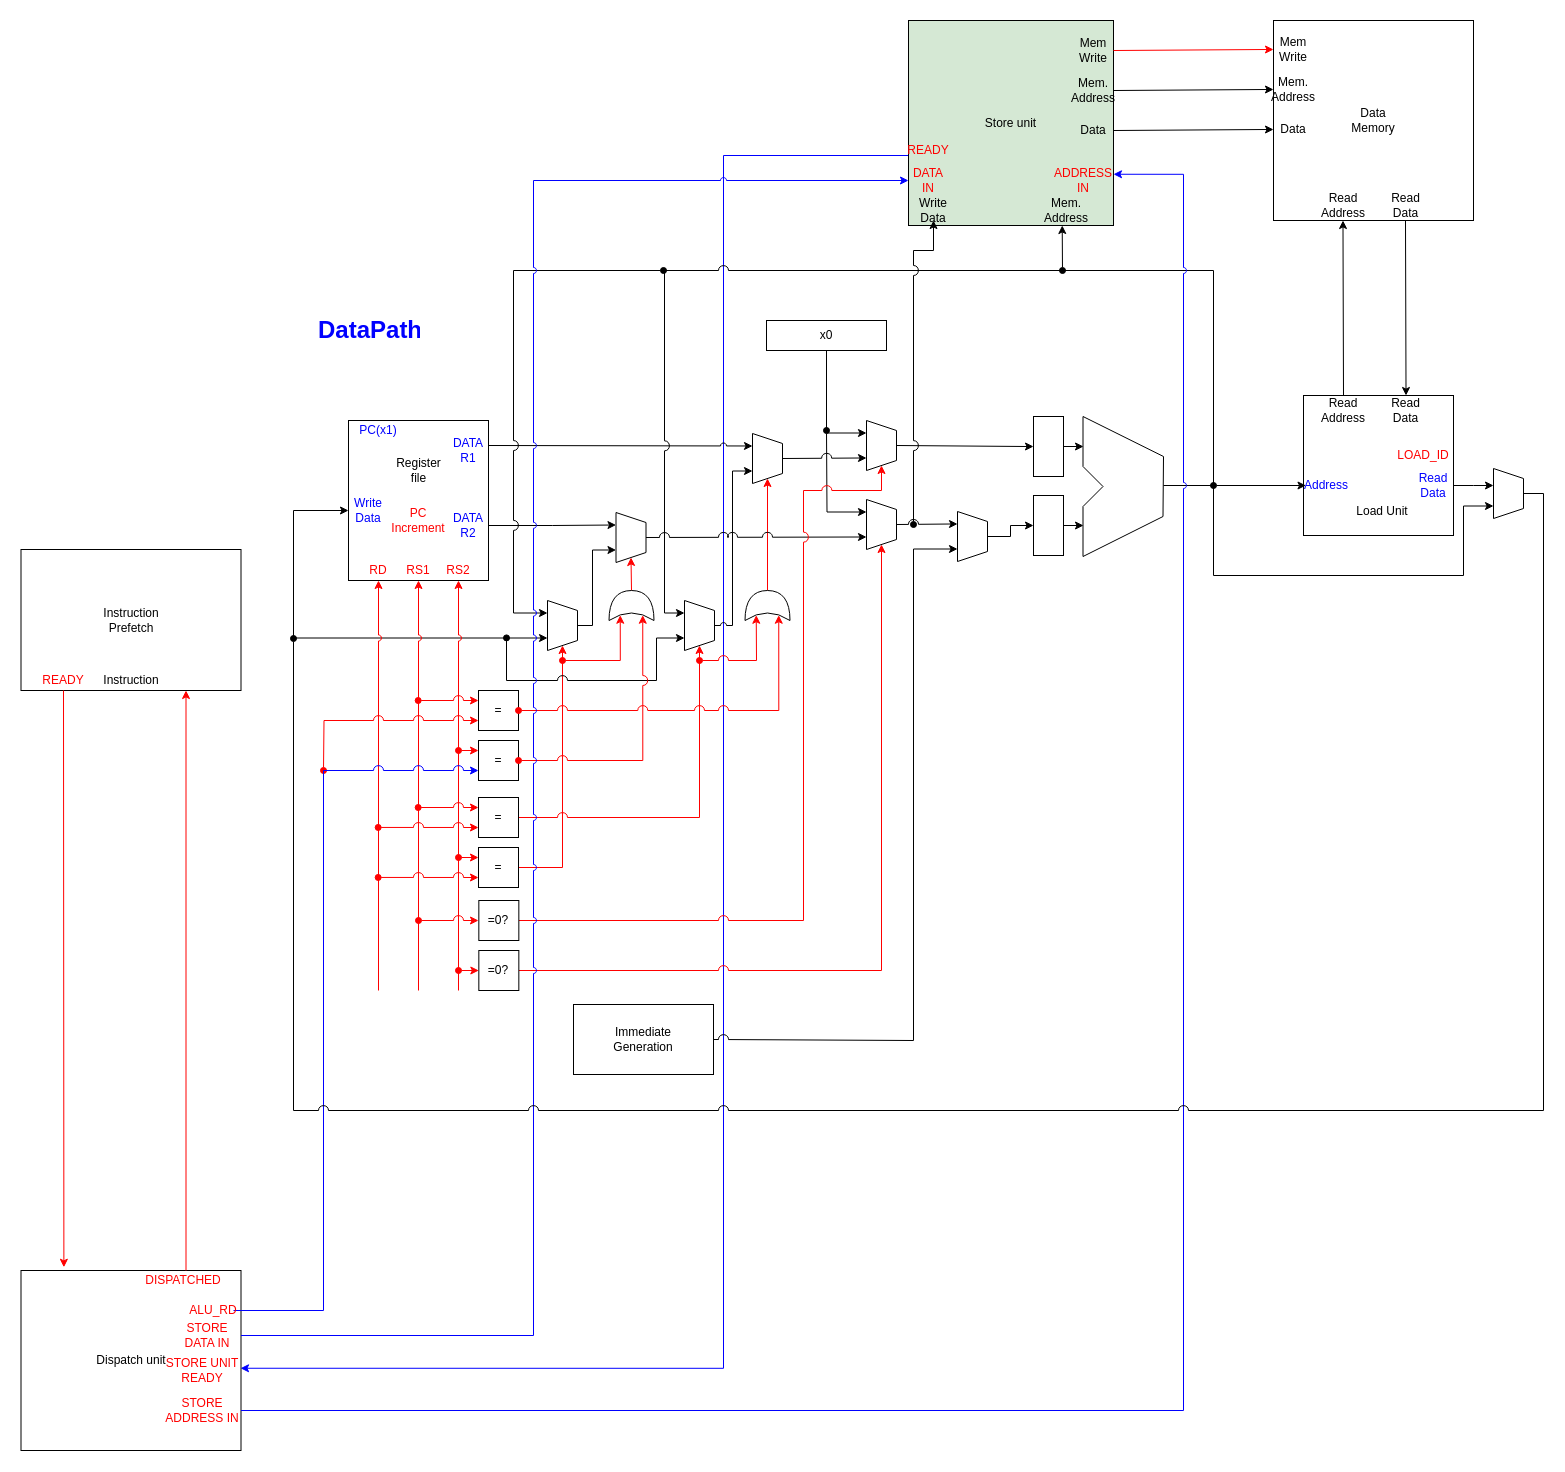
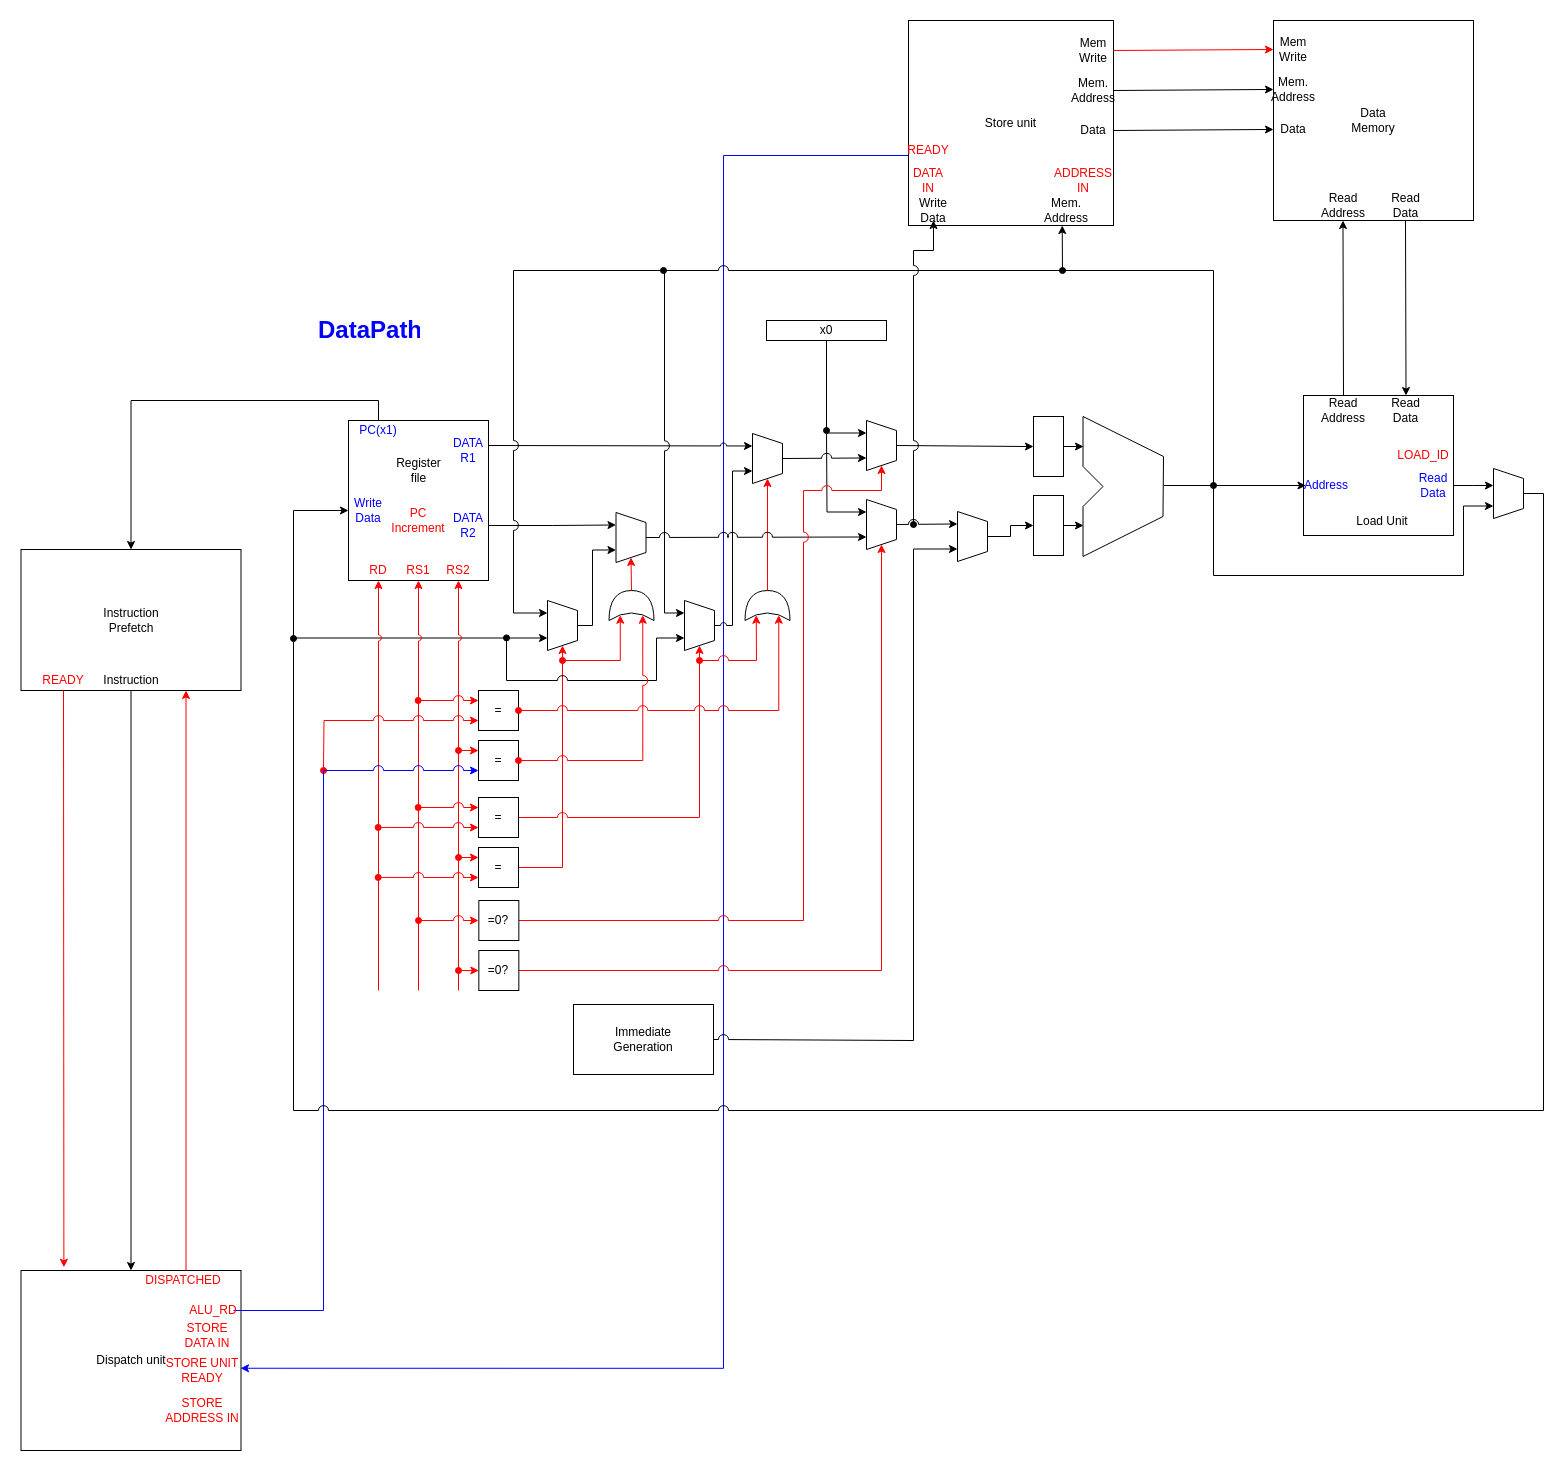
(1011, 123) -> (1011, 123)
(827, 336) -> (827, 331)
none -> (193, 401)
(1382, 512) -> (1382, 522)
(534, 714) -> none
none -> (131, 978)
(1184, 1227) -> none
